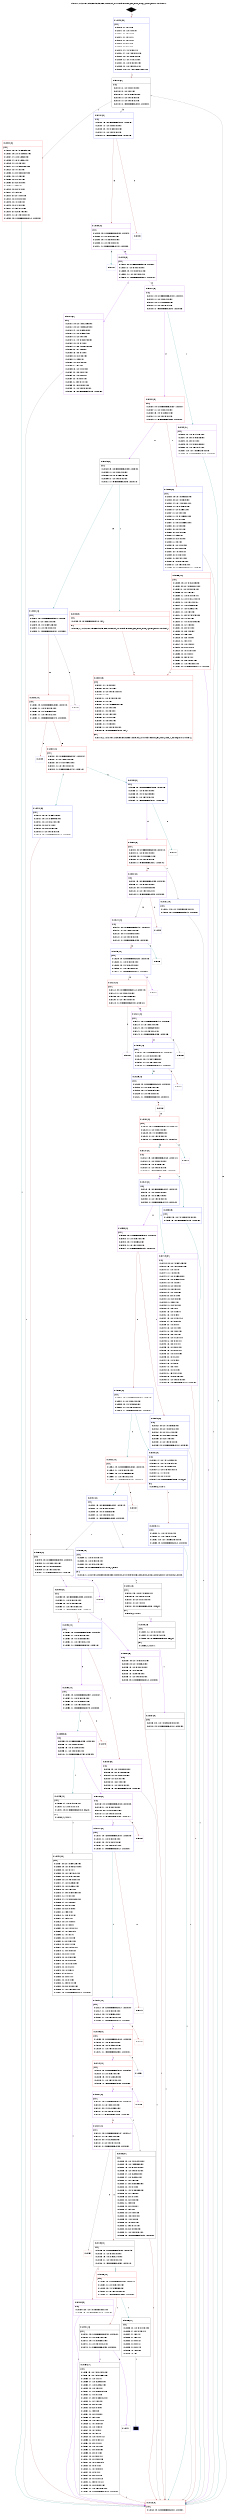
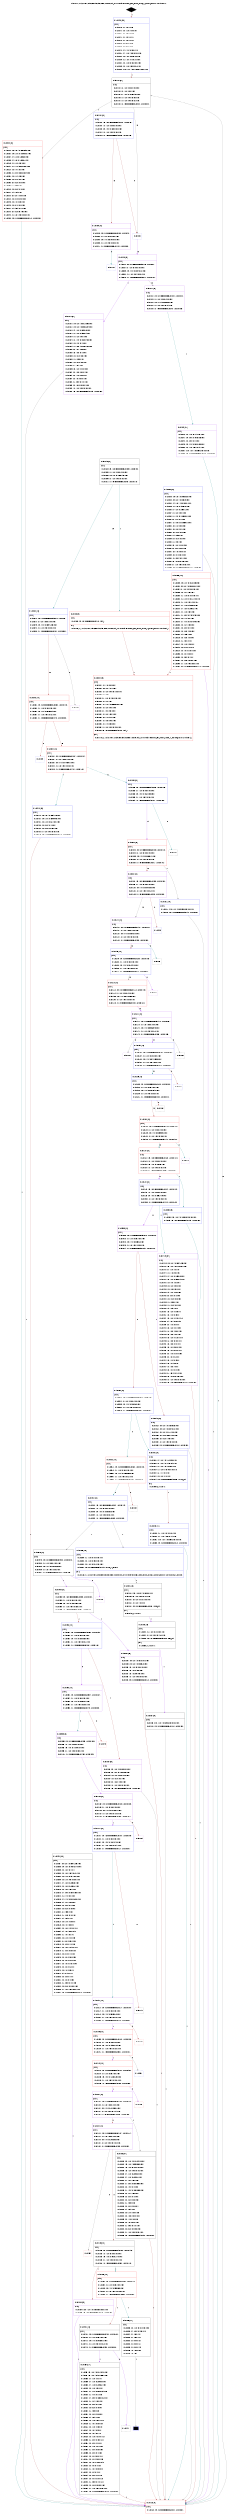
(122, 109) -> (138, 170)
(124, 251) -> (137, 246)
(165, 410) -> none
(127, 1029) -> (132, 1044)
(160, 1113) -> (152, 1108)
(72, 1807) -> none
